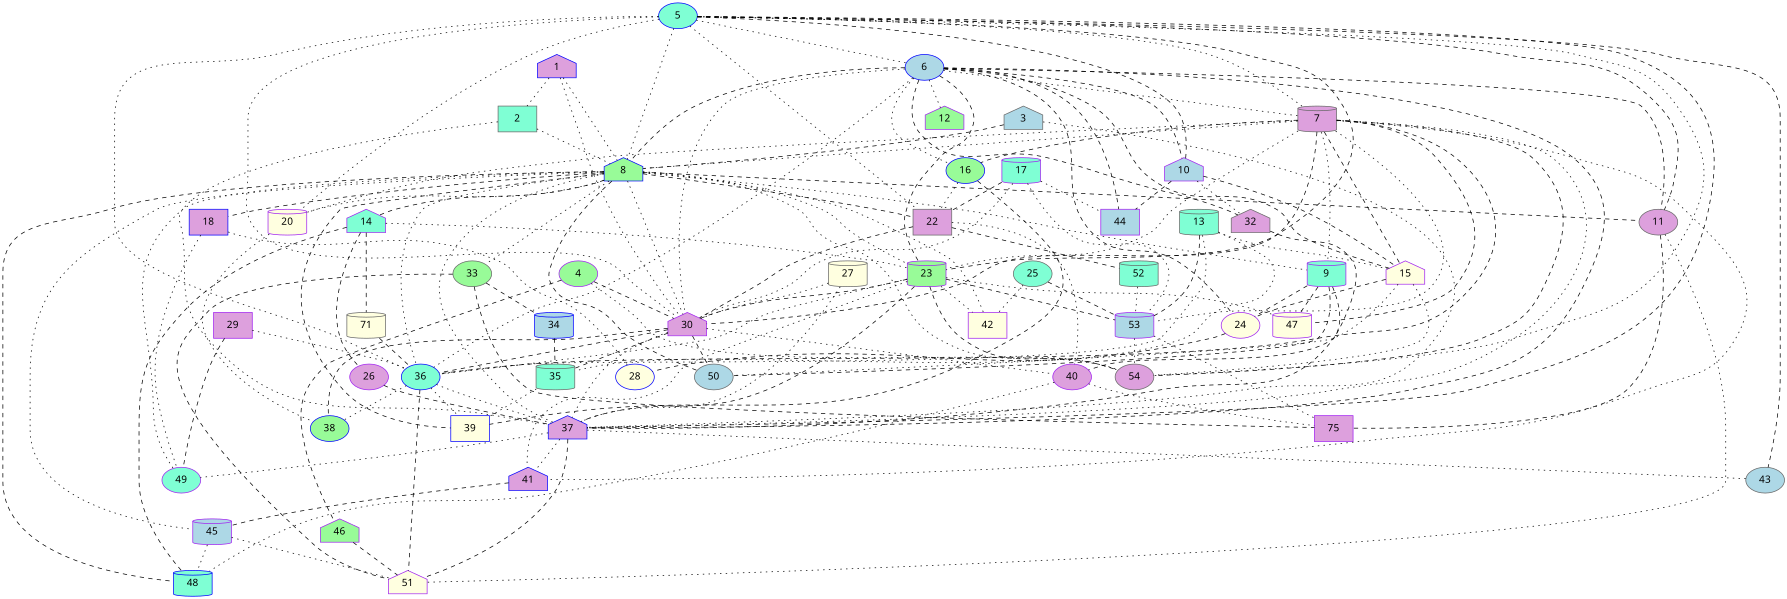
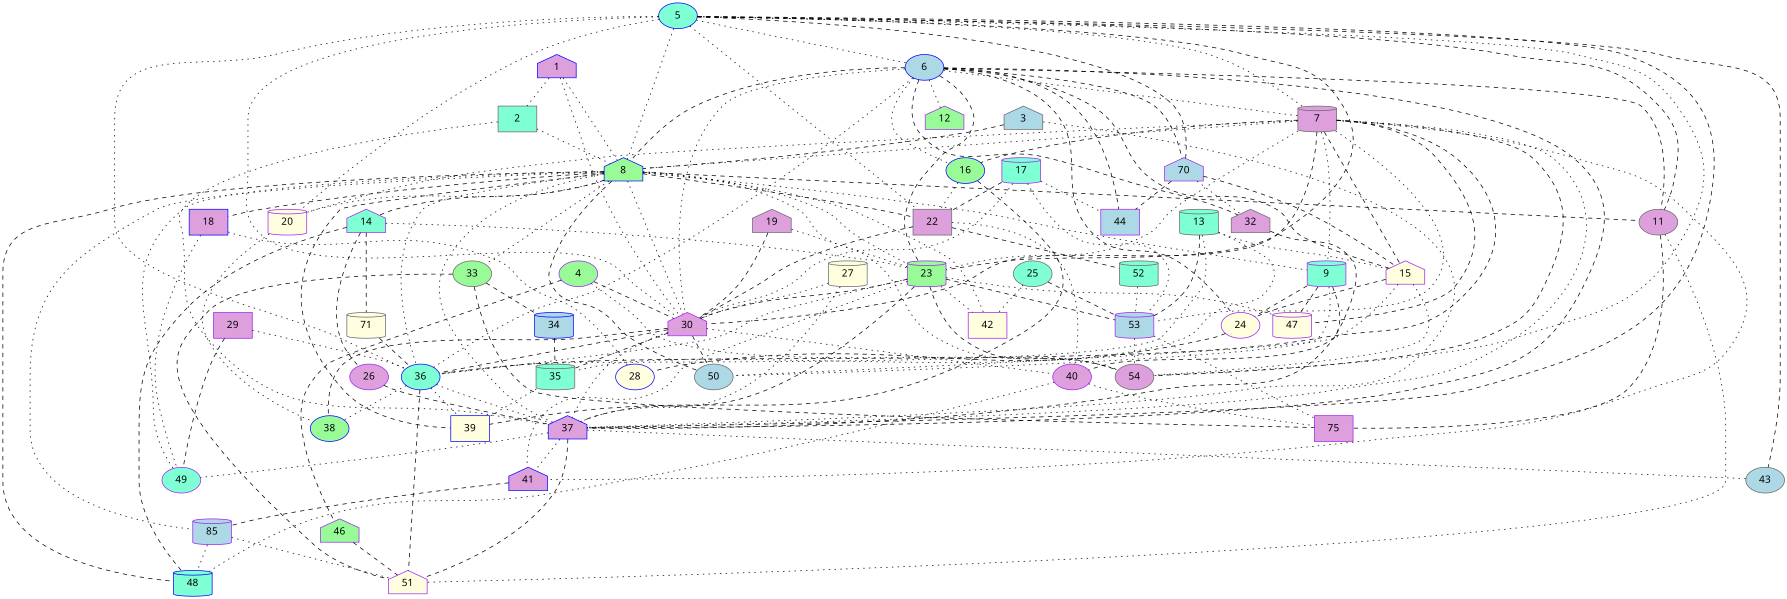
(1184, 171) -> (1184, 171)
none -> (772, 222)
(1054, 364) -> (1054, 364)
(212, 532) -> (212, 532)
